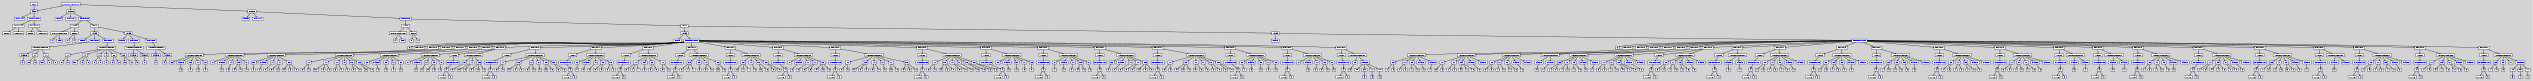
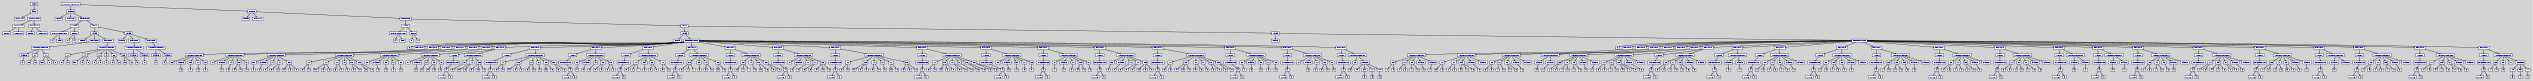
(34, 4) -> (34, 4)
(51, 8) -> none
(34, 15) -> none
